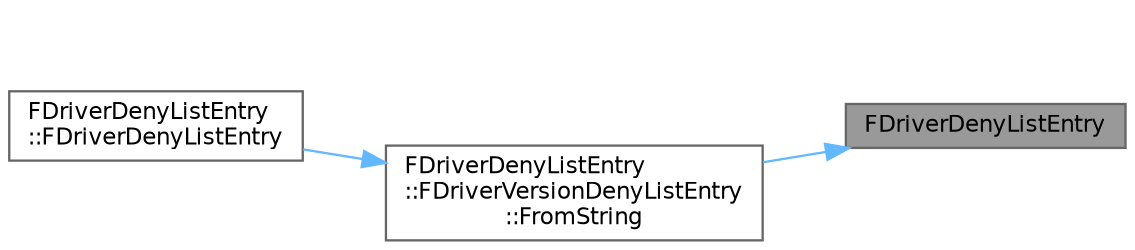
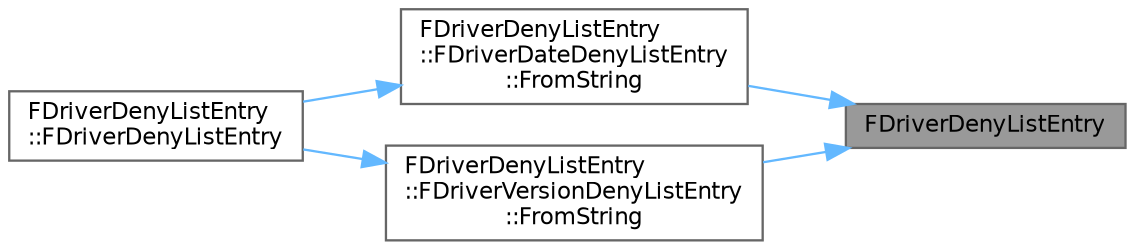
none -> (574, 57)
